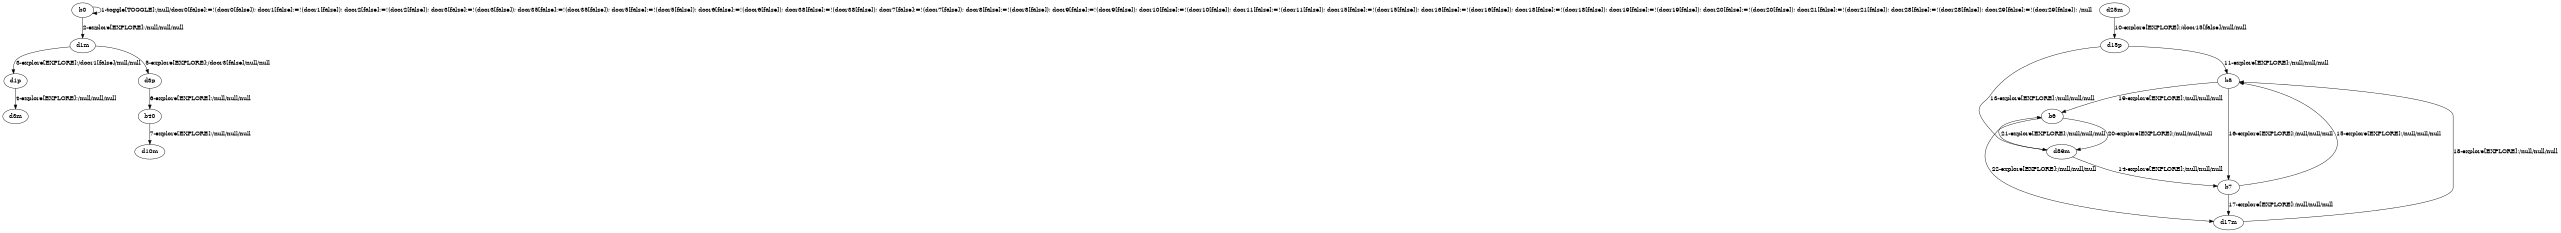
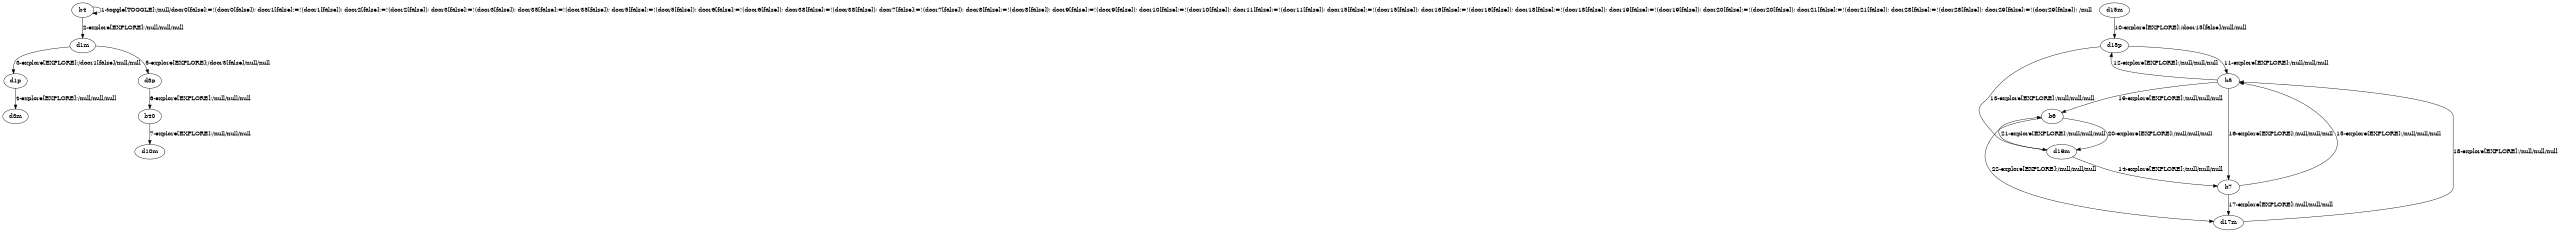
(83, 10) -> (83, 10)
(2115, 10) -> (2115, 10)
none -> (2160, 76)
(2062, 152) -> (2062, 152)
